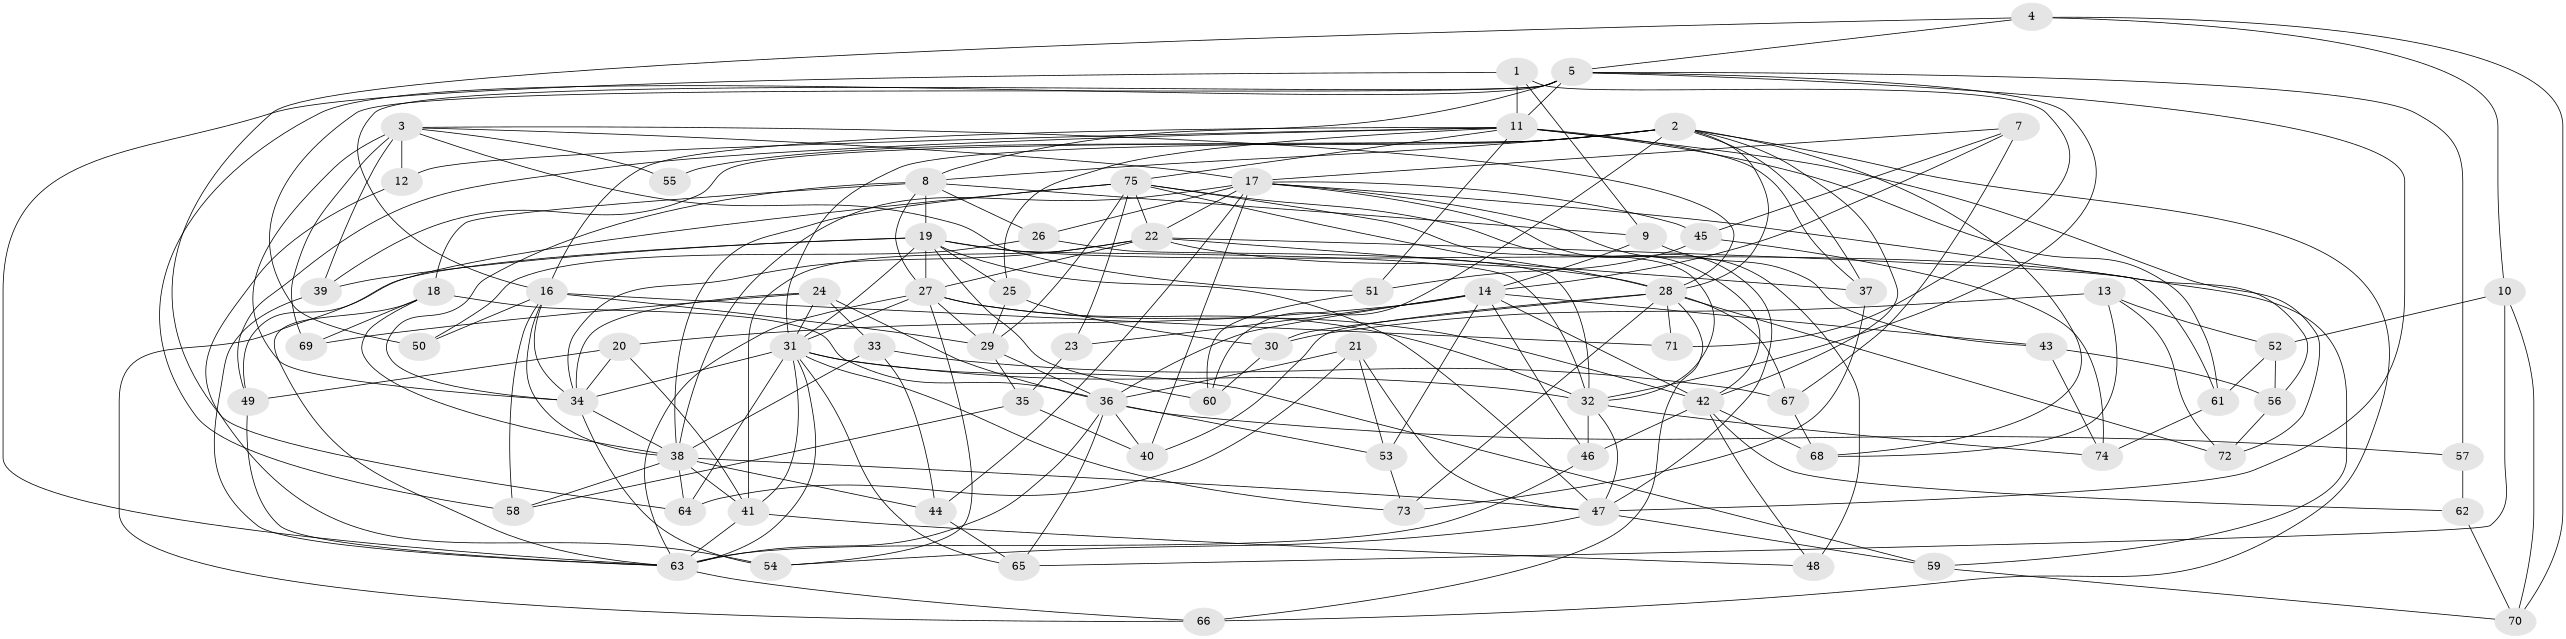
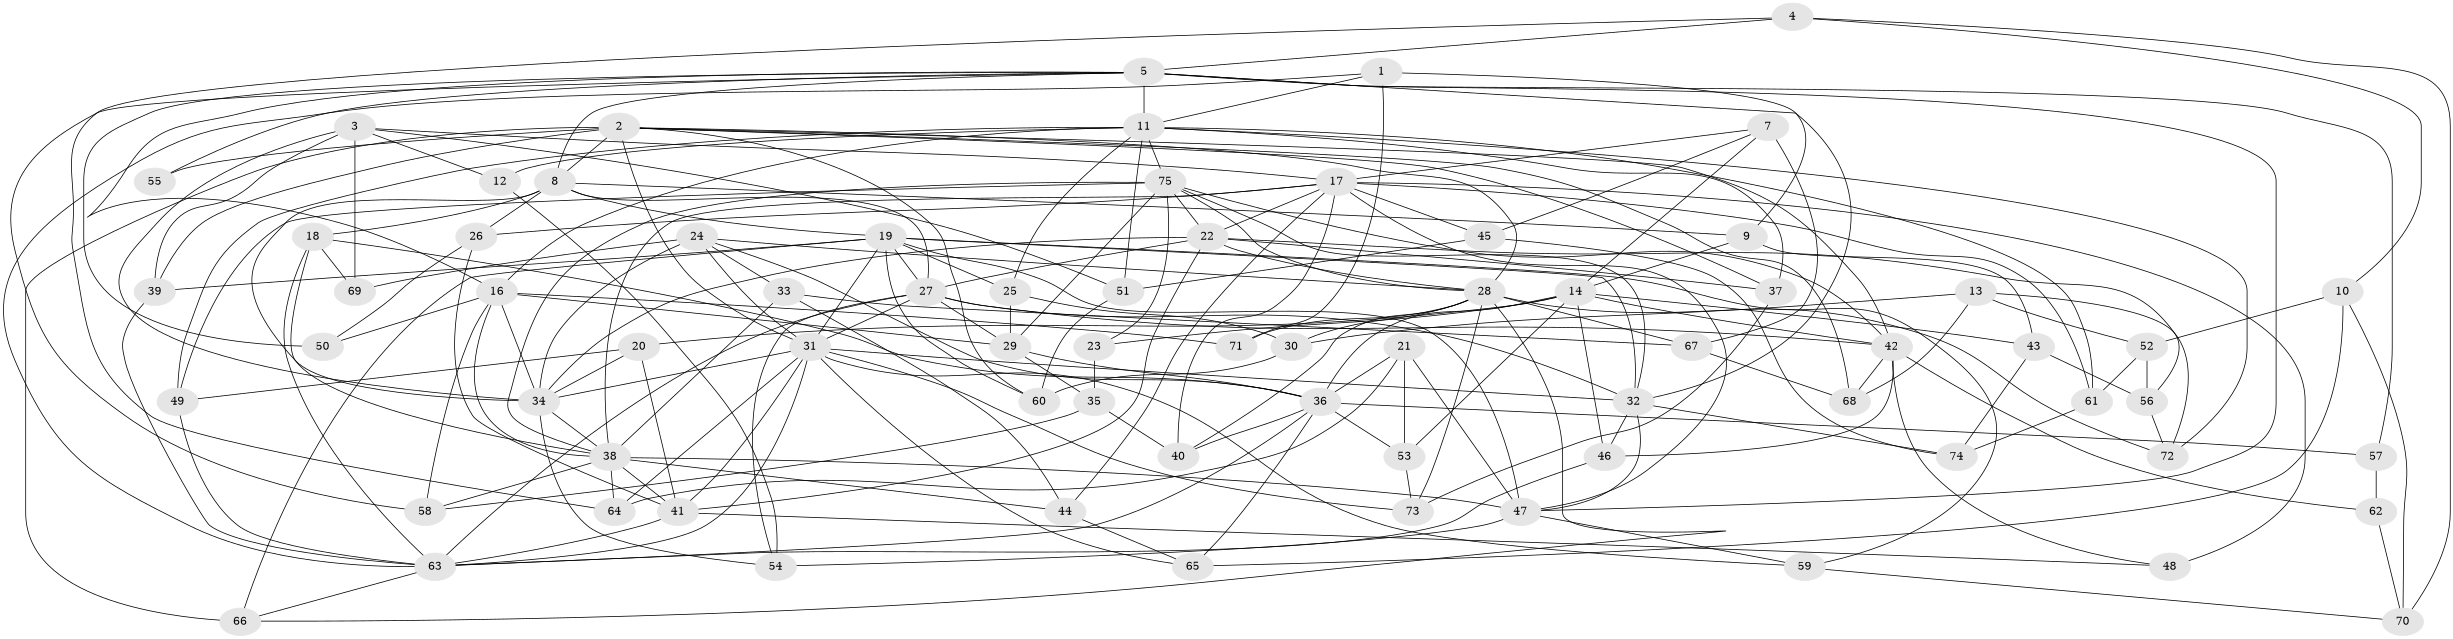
(914, 131) -> (1109, 268)
(539, 146) -> (544, 90)
(1367, 256) -> (488, 427)
